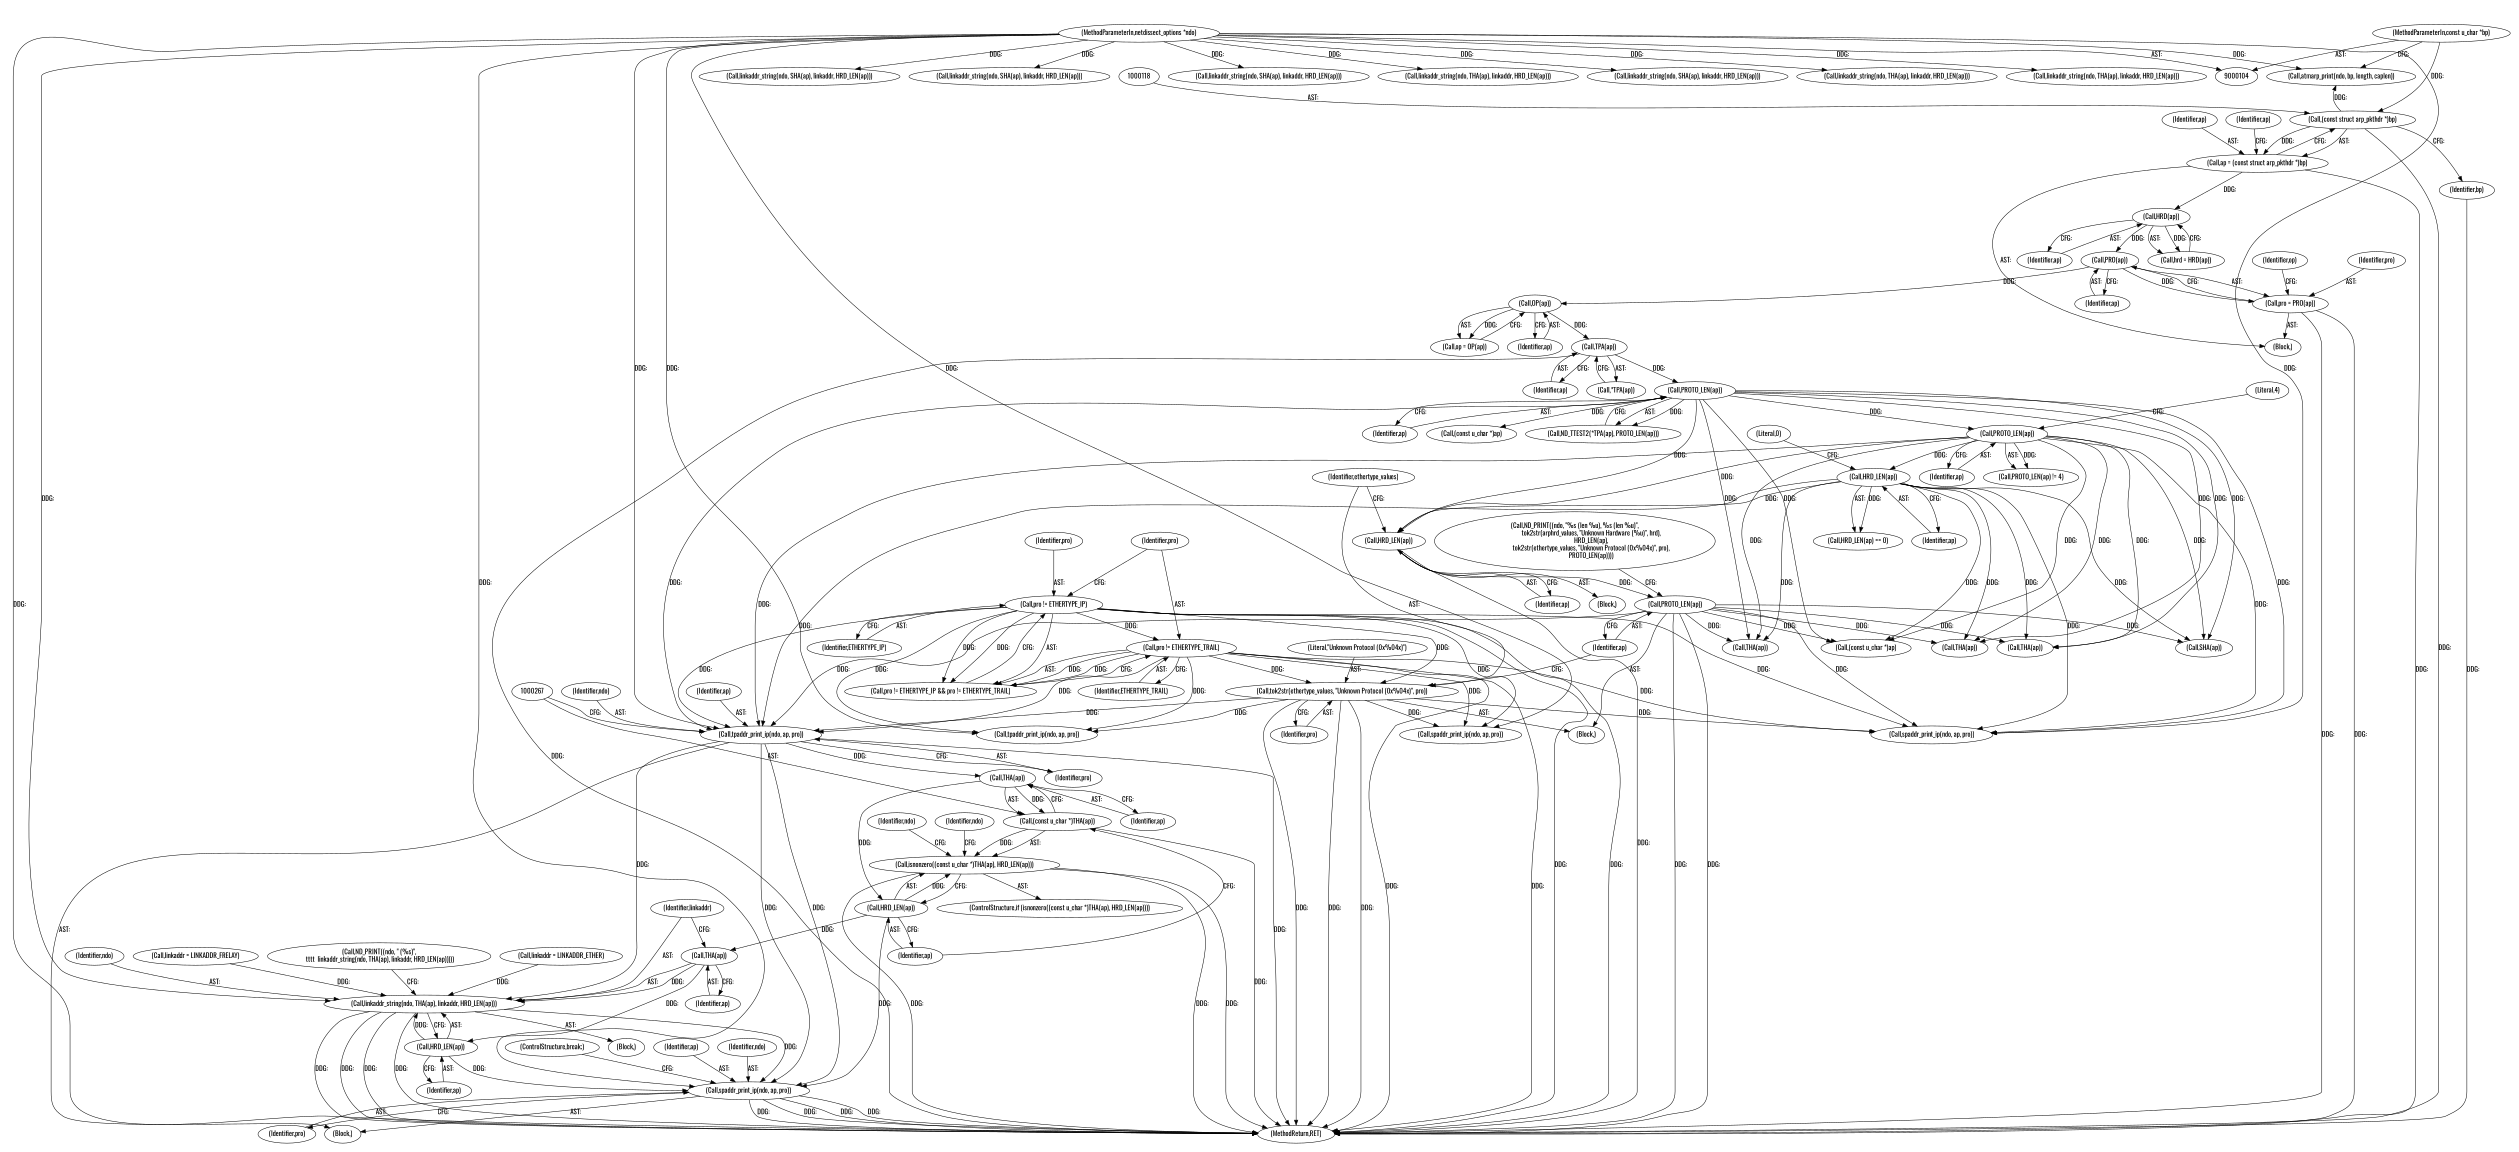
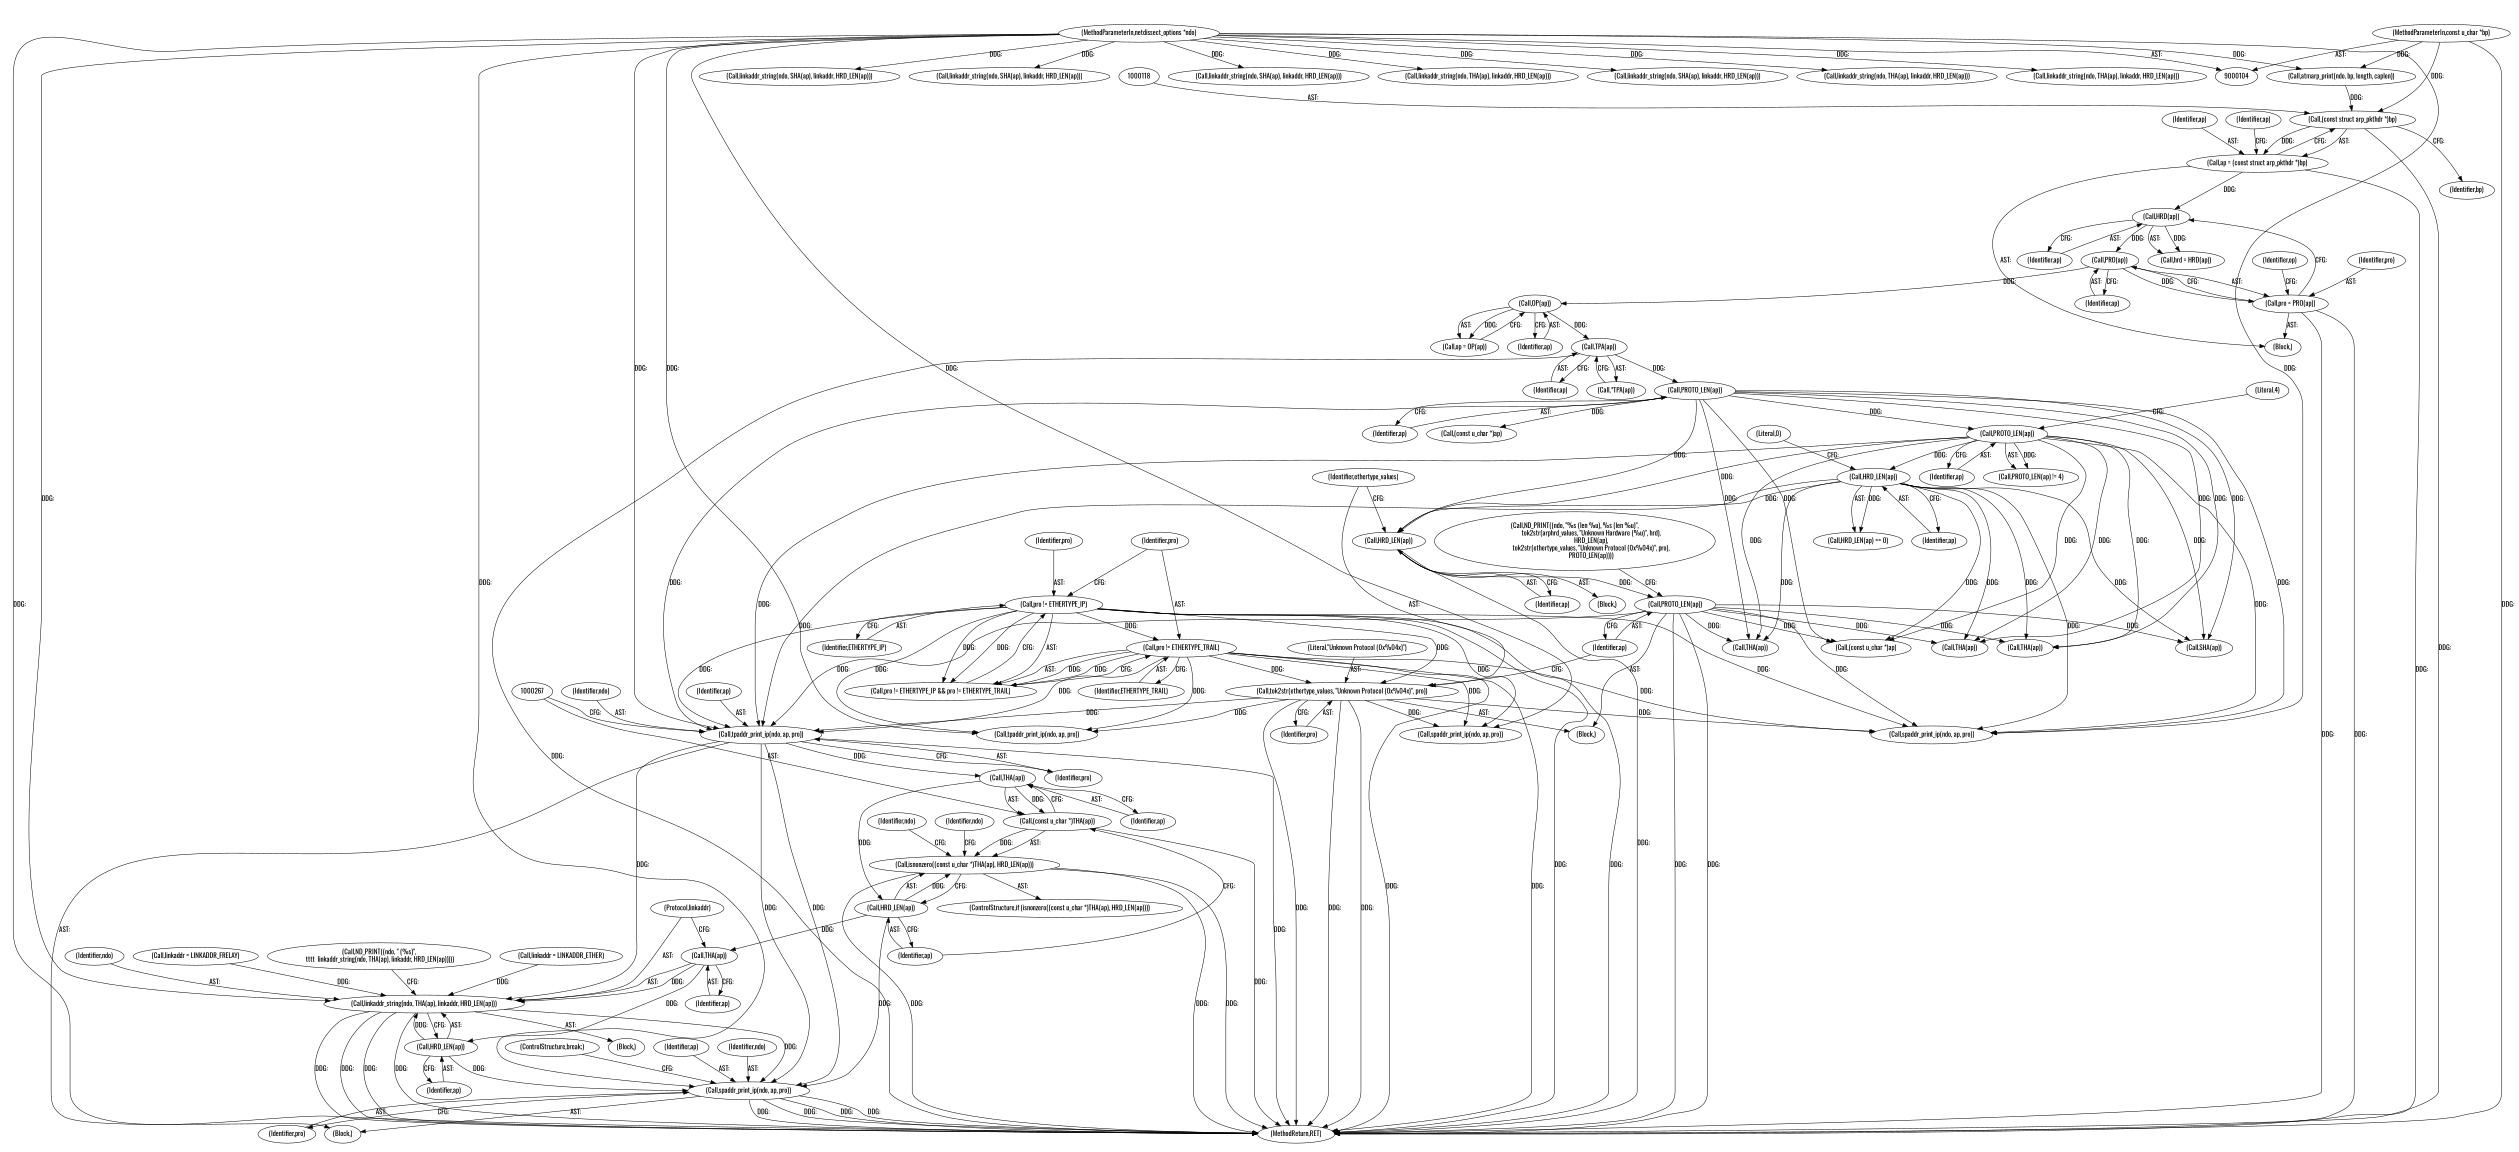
(2404, 55) -> (2404, 55)
(2334, 102) -> (2349, 95)
(2189, 238) -> (2279, 235)
(1603, 434) -> none
(687, 908) -> (687, 908)
(2356, 1122) -> (2459, 1116)
